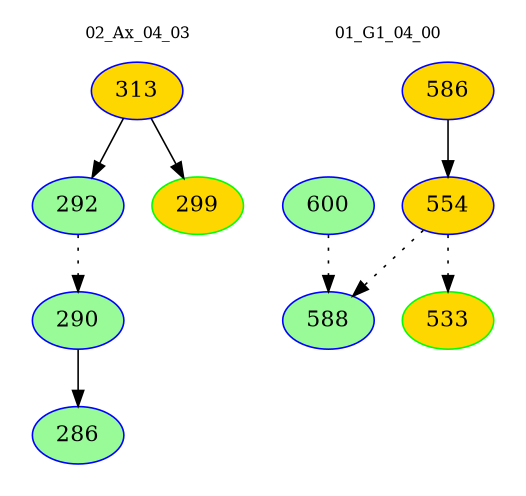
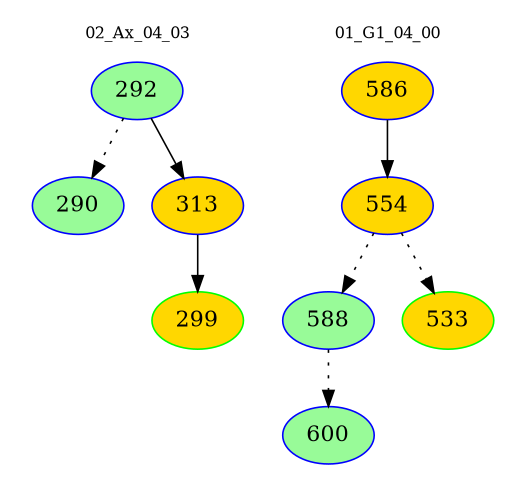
(112, 141) -> (164, 141)
(328, 255) -> (328, 370)
(78, 435) -> none
